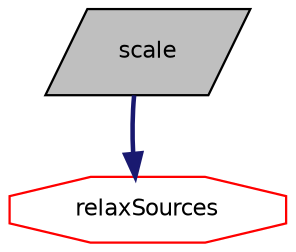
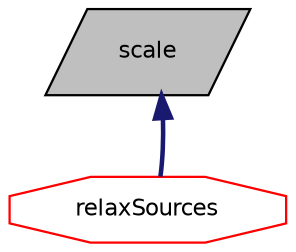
(133, 125) -> (163, 147)
